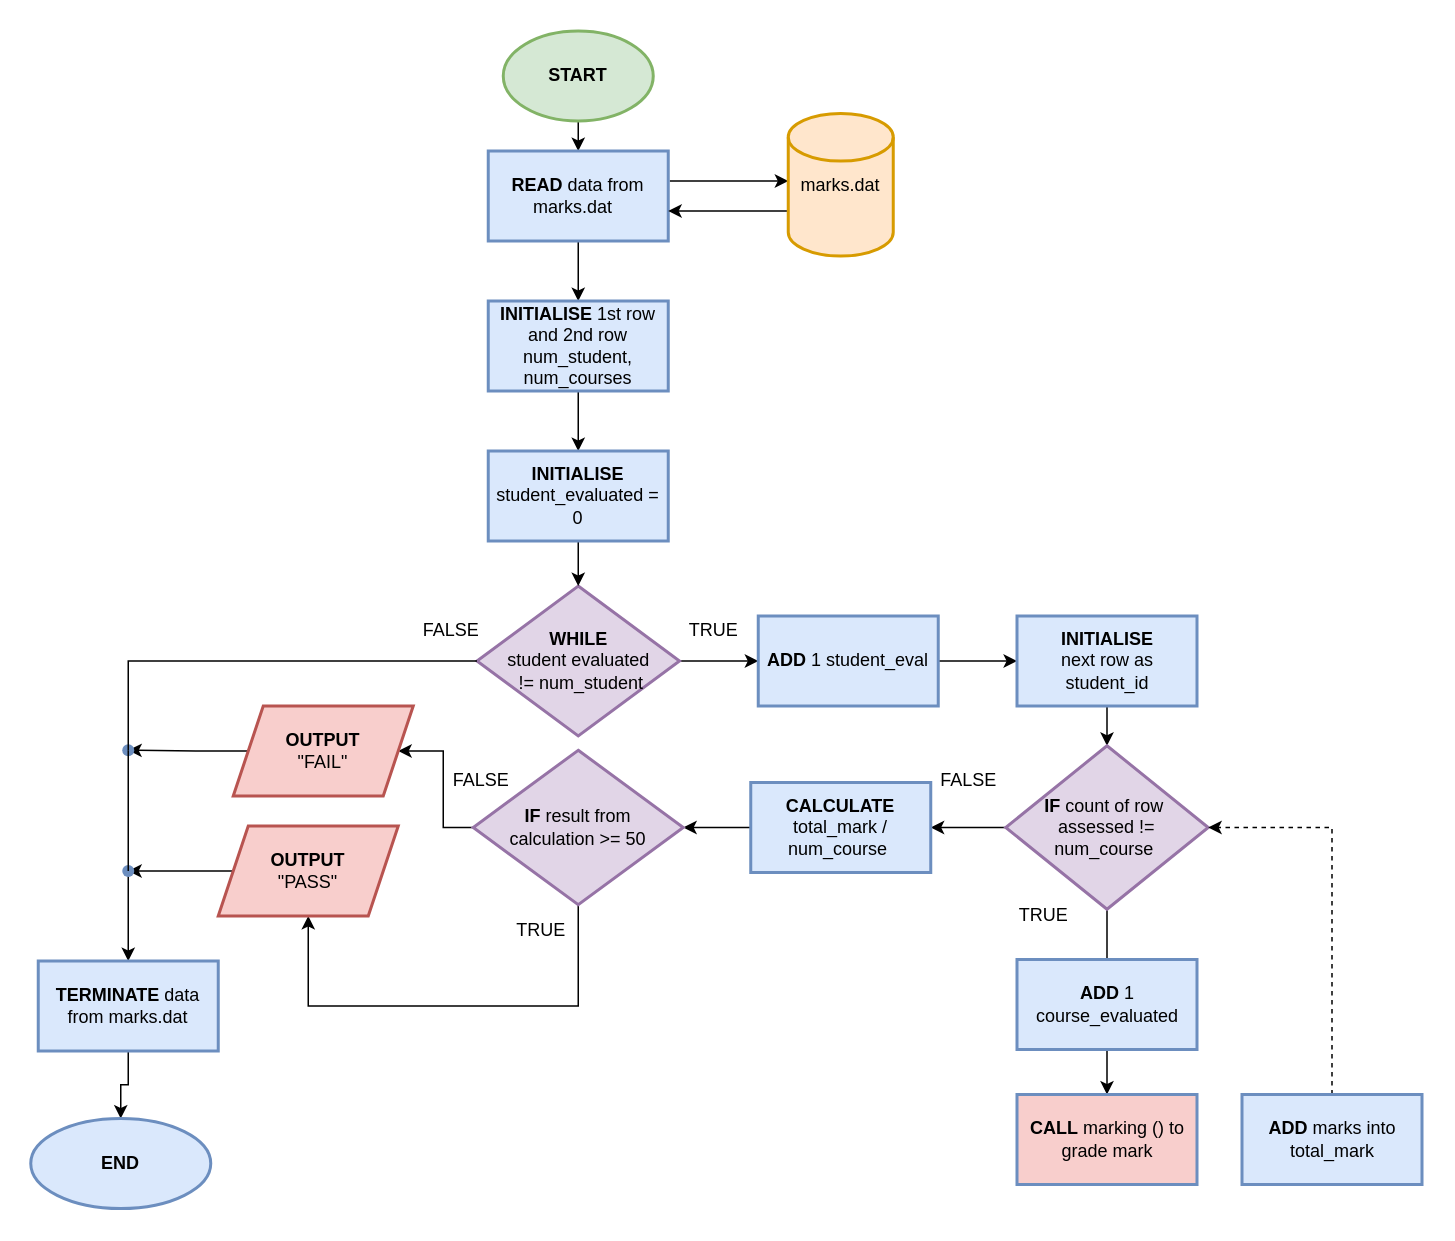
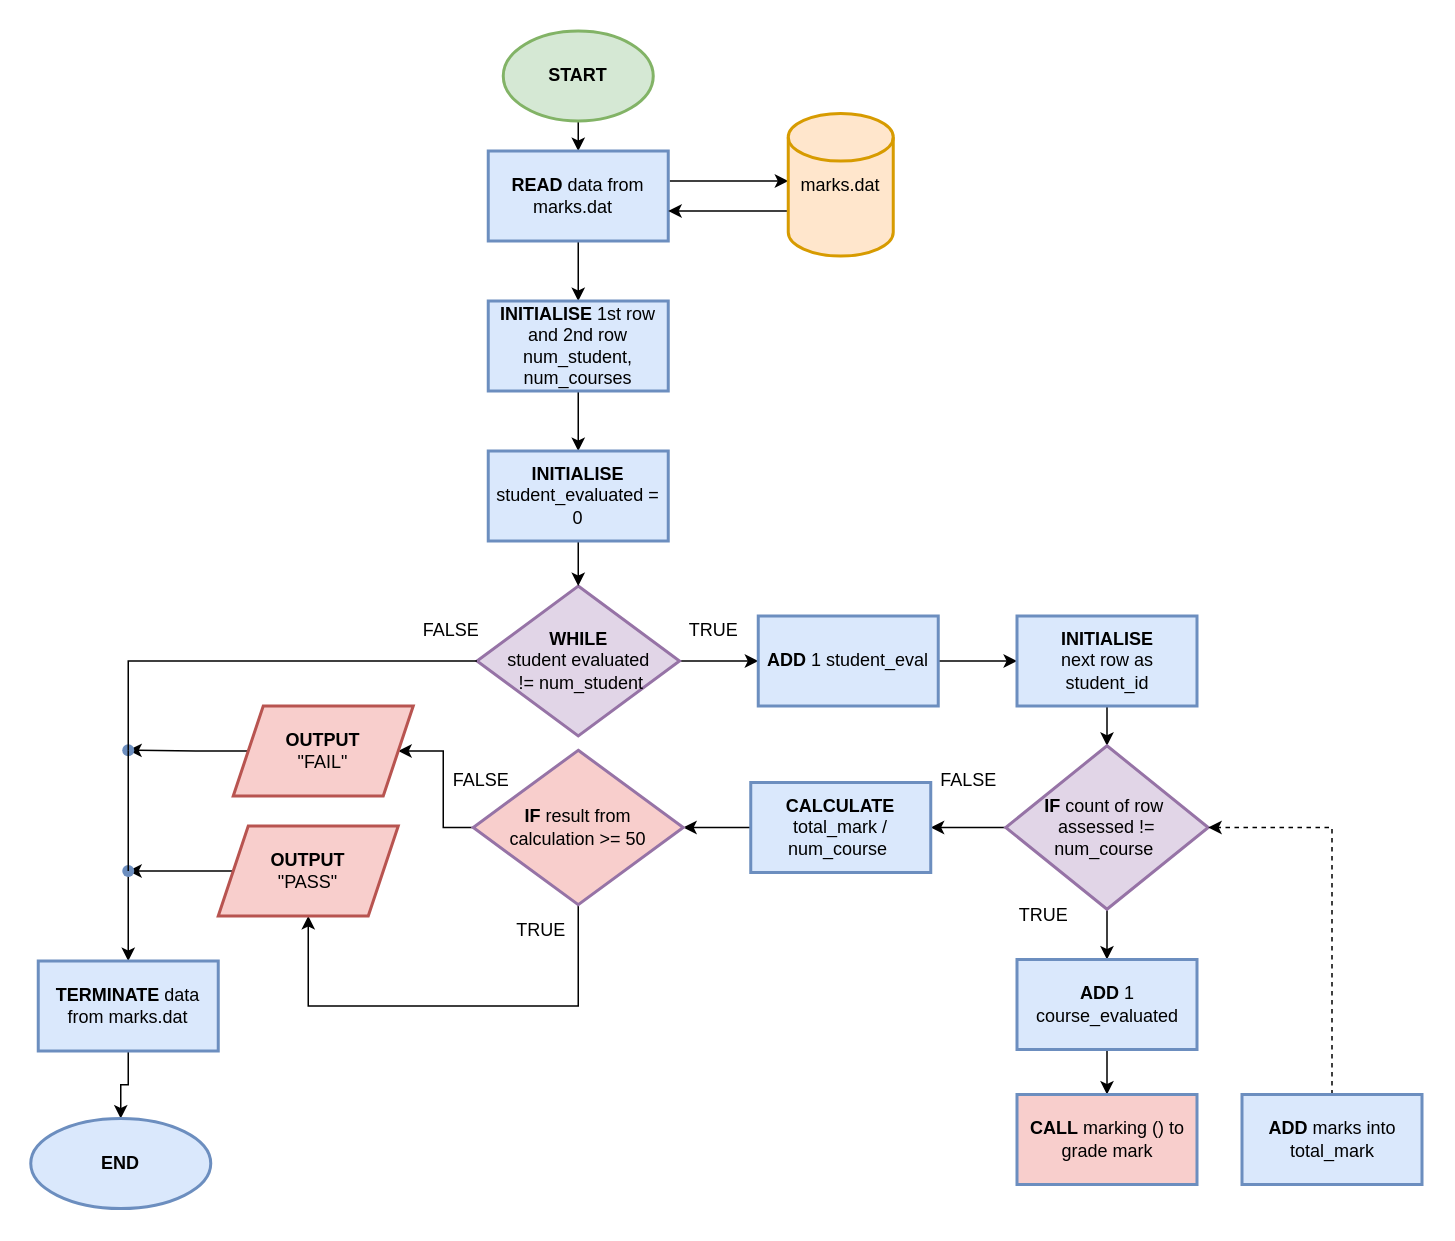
(578, 827) -> (578, 827)
(1107, 952) -> (1107, 948)
